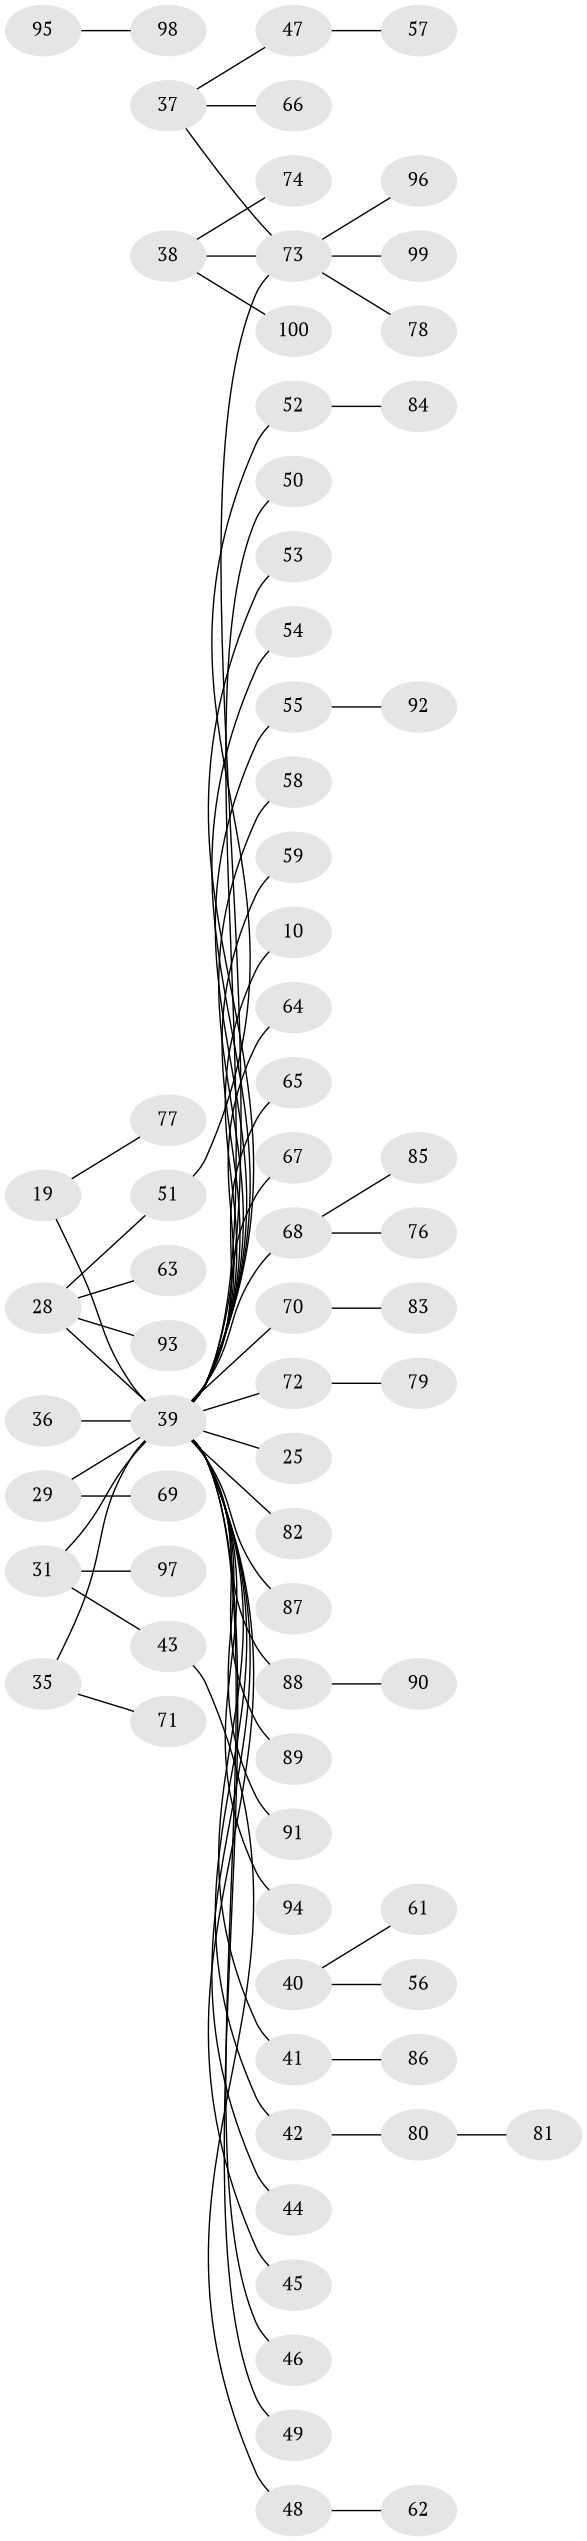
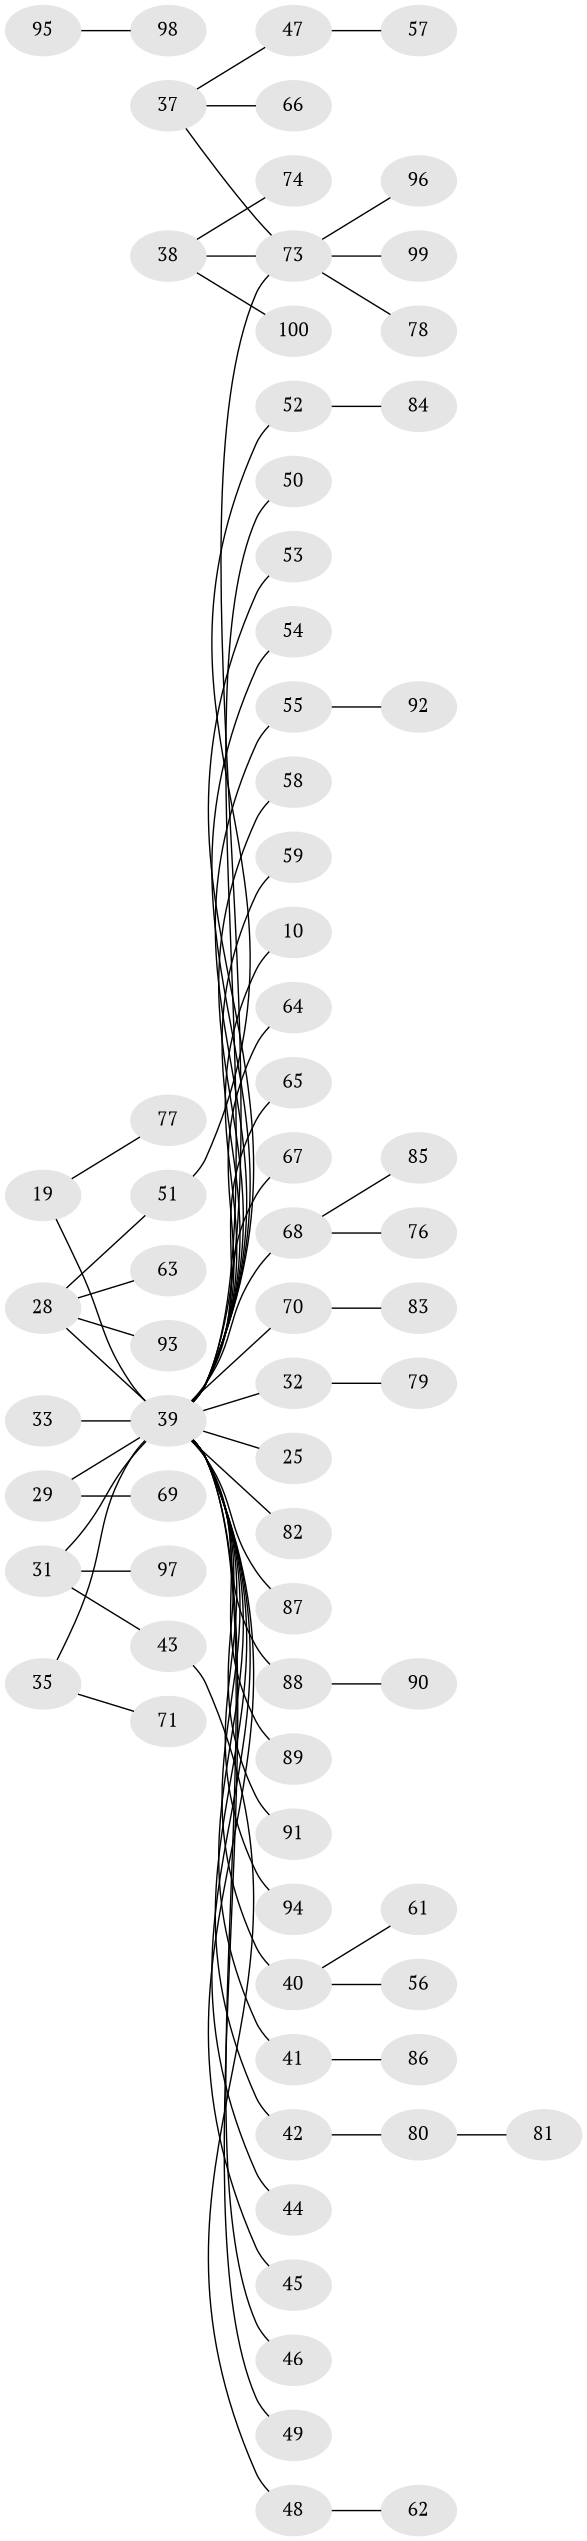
(294, 1383) -> (294, 1383)
(43, 1421) -> (43, 1421)
none -> (231, 1703)
